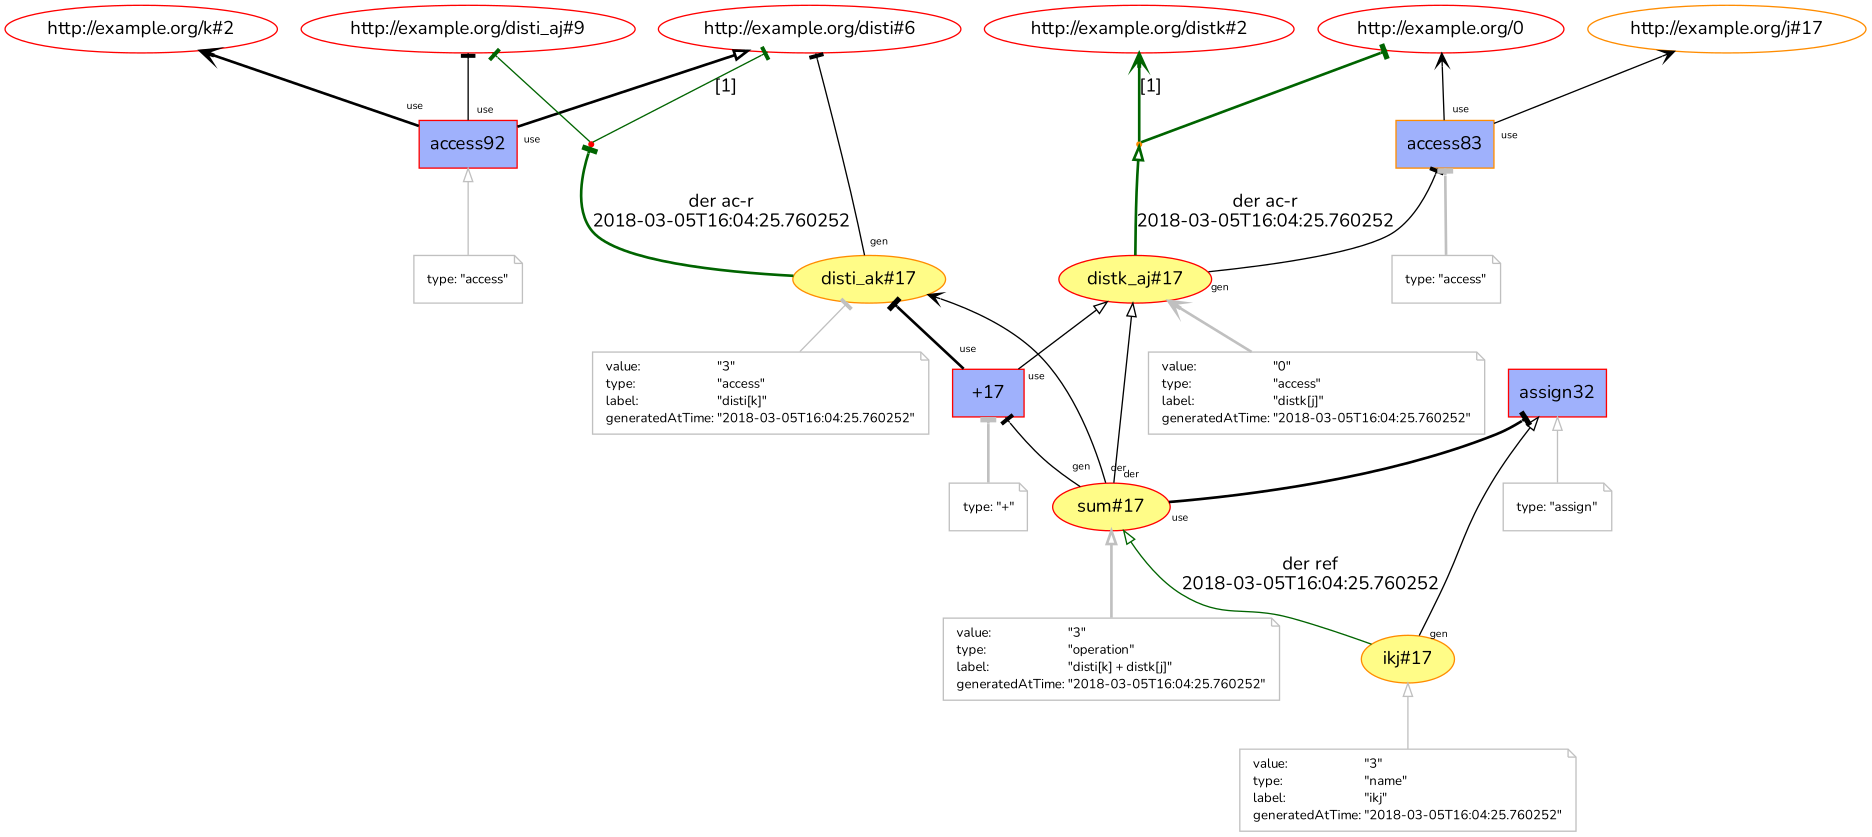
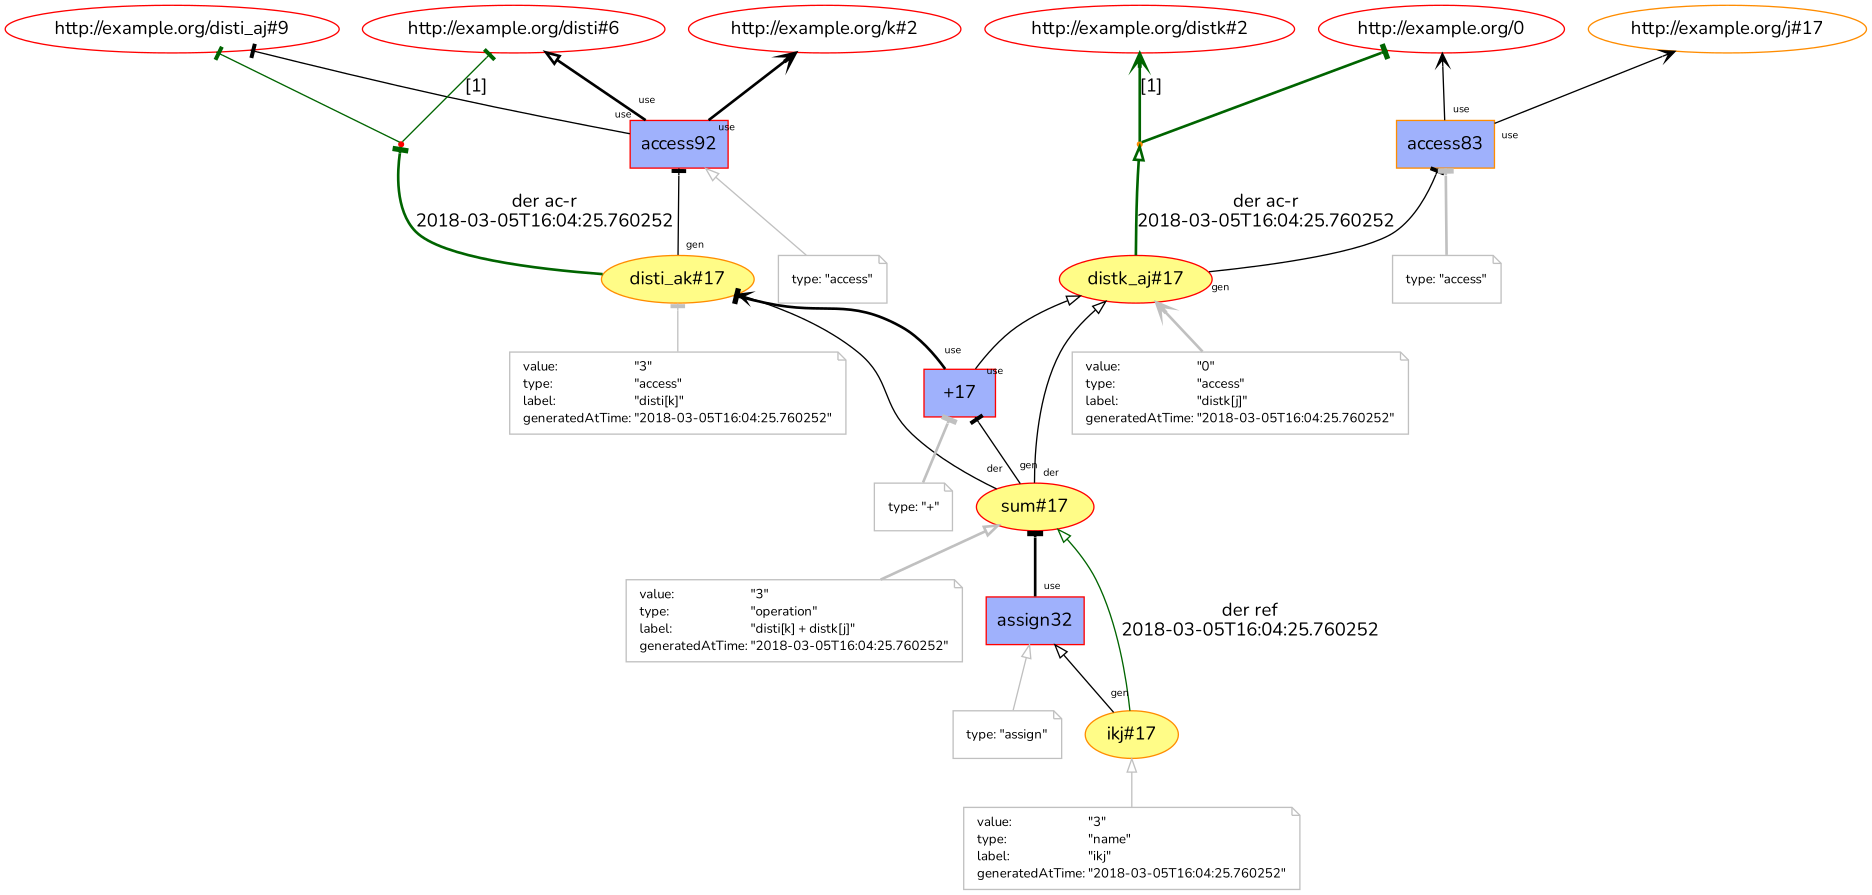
(842, 157) -> (678, 215)
(1349, 477) -> (1035, 567)
